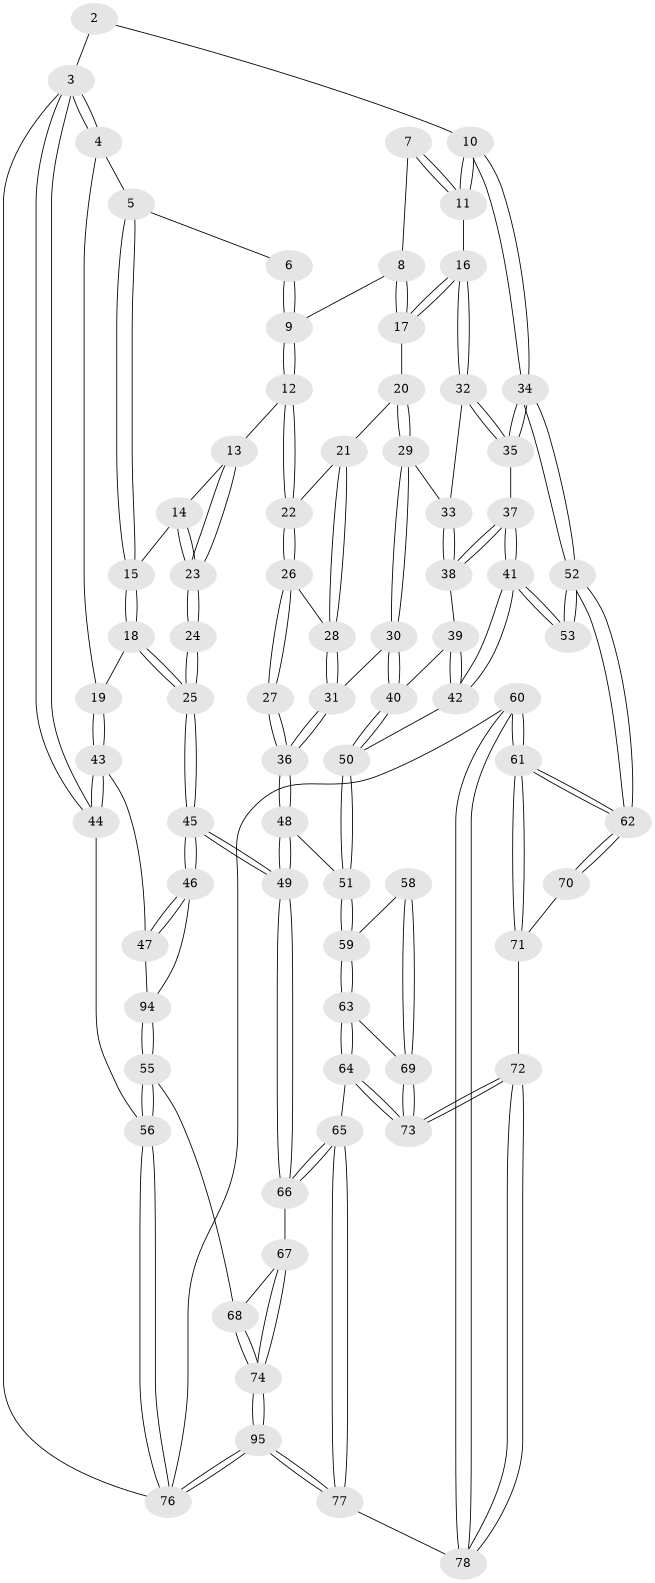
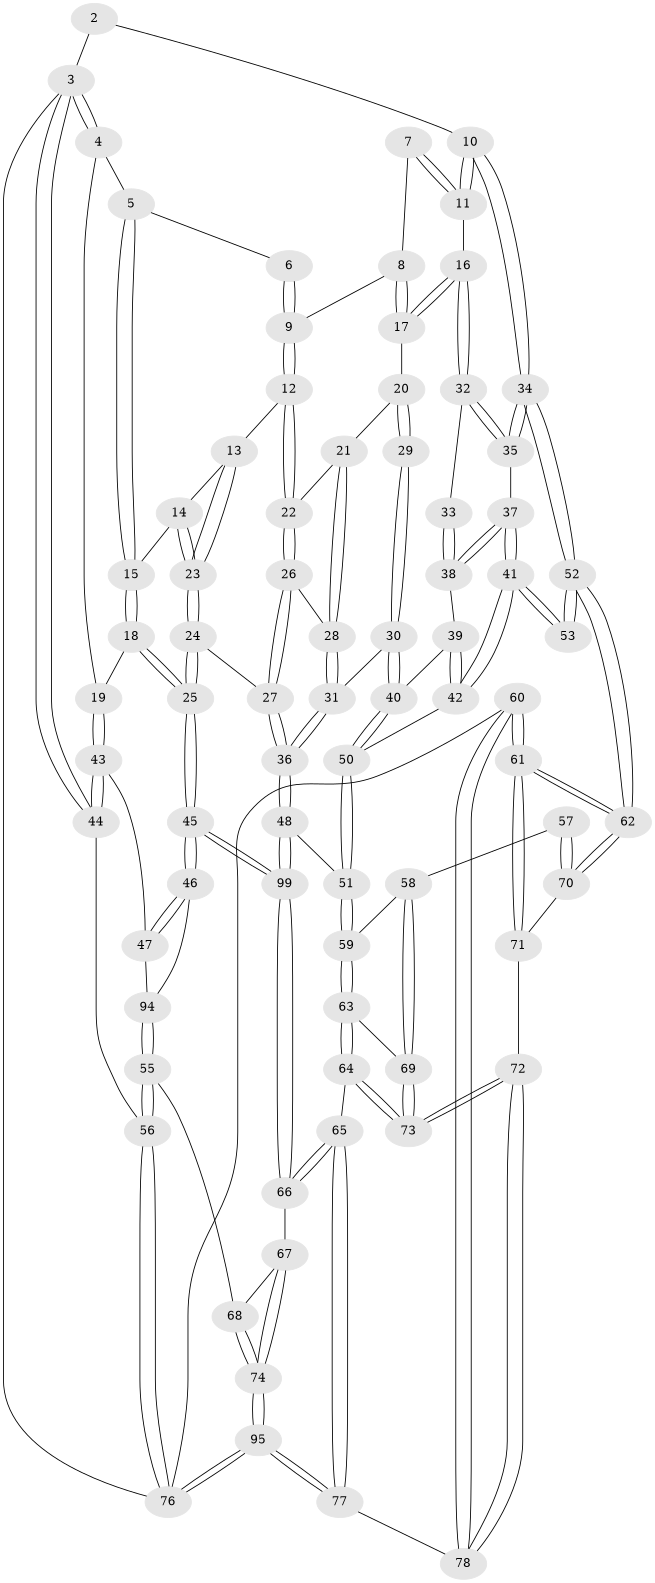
(427, 482) -> none
none -> (232, 668)
none -> (566, 822)
(285, 884) -> (285, 884)
